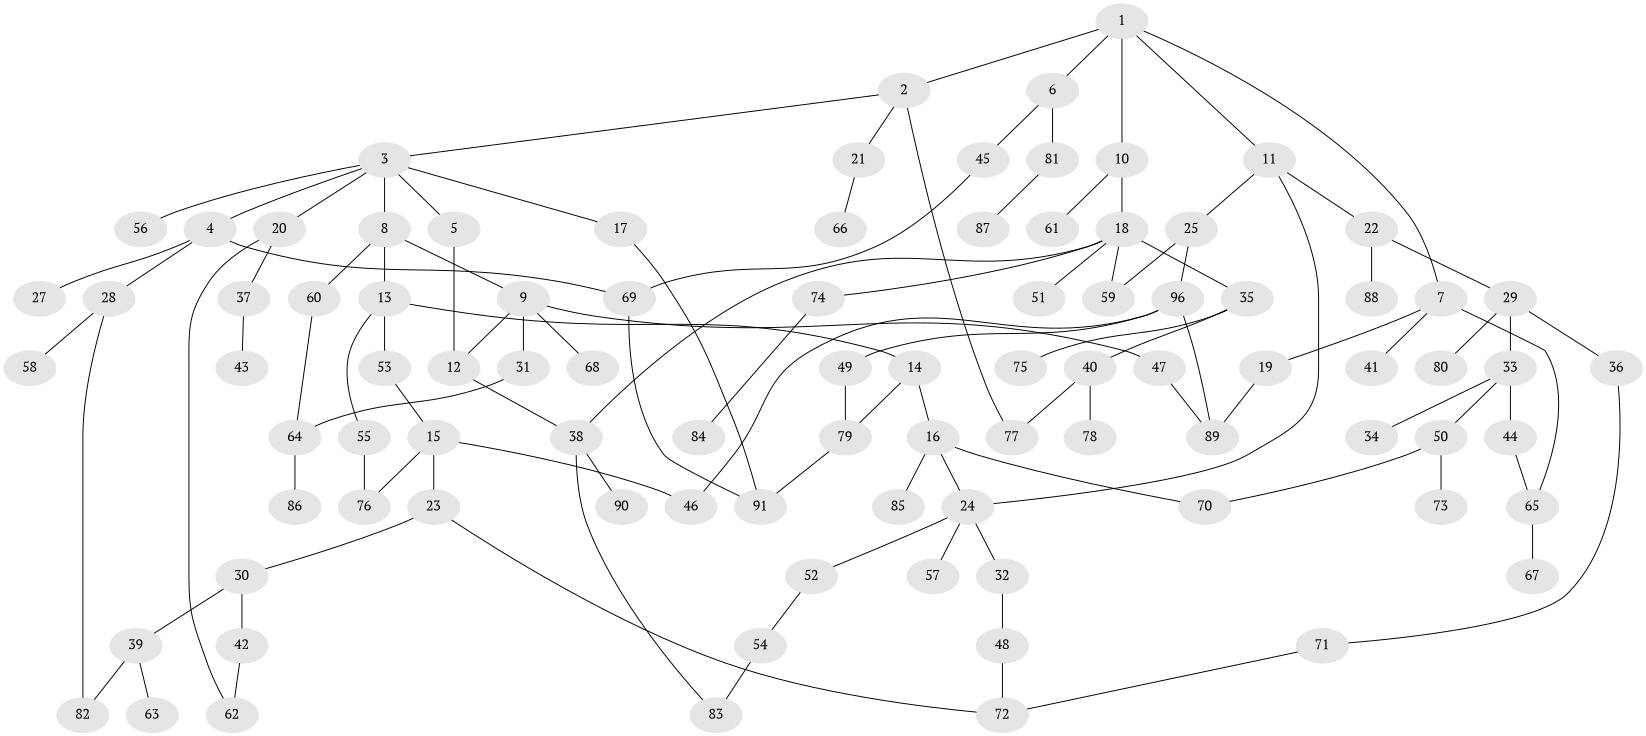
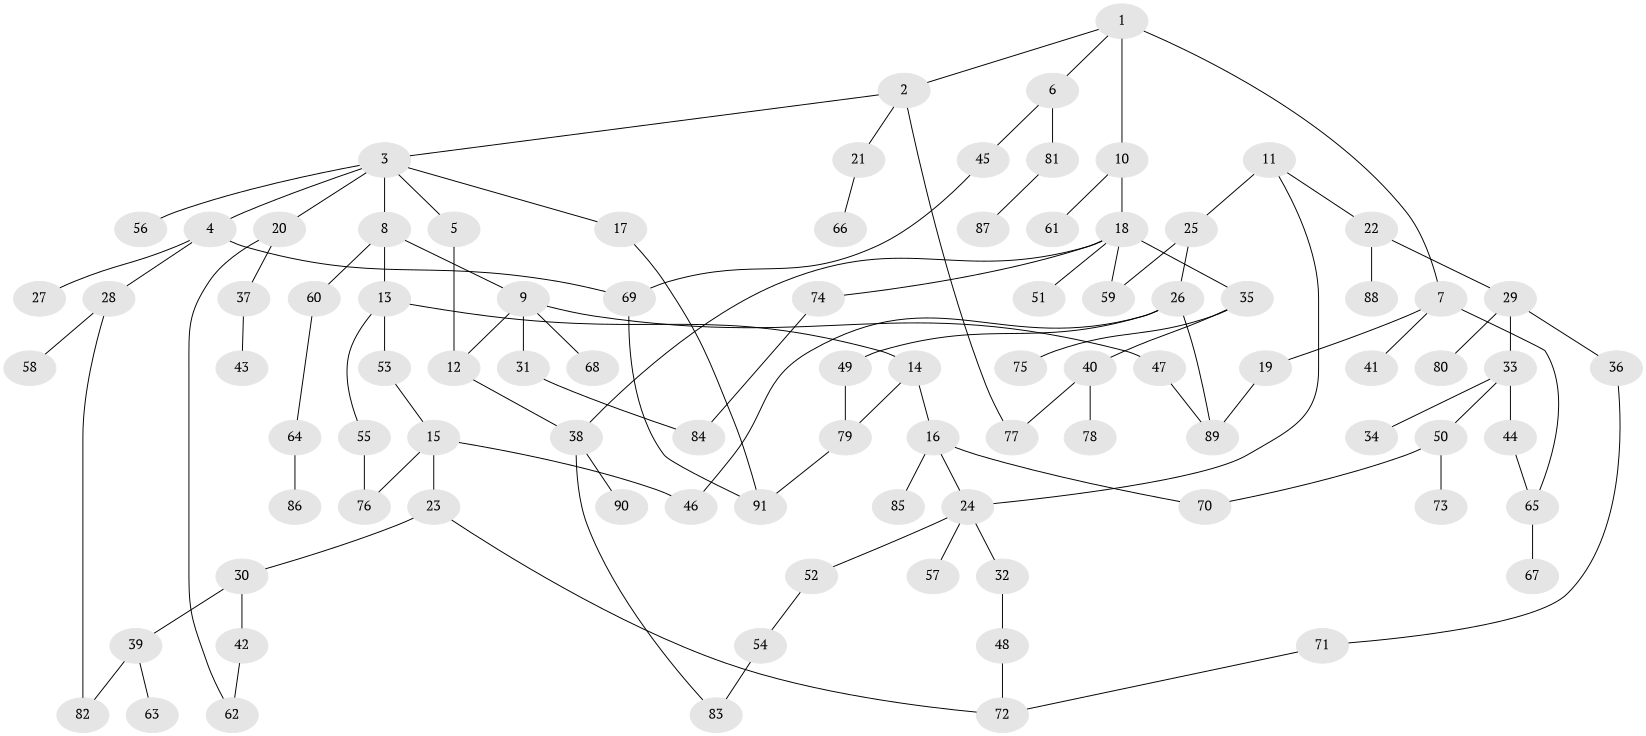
(1196, 91) -> none
(1178, 299) -> (1178, 299)
(419, 402) -> (616, 408)
